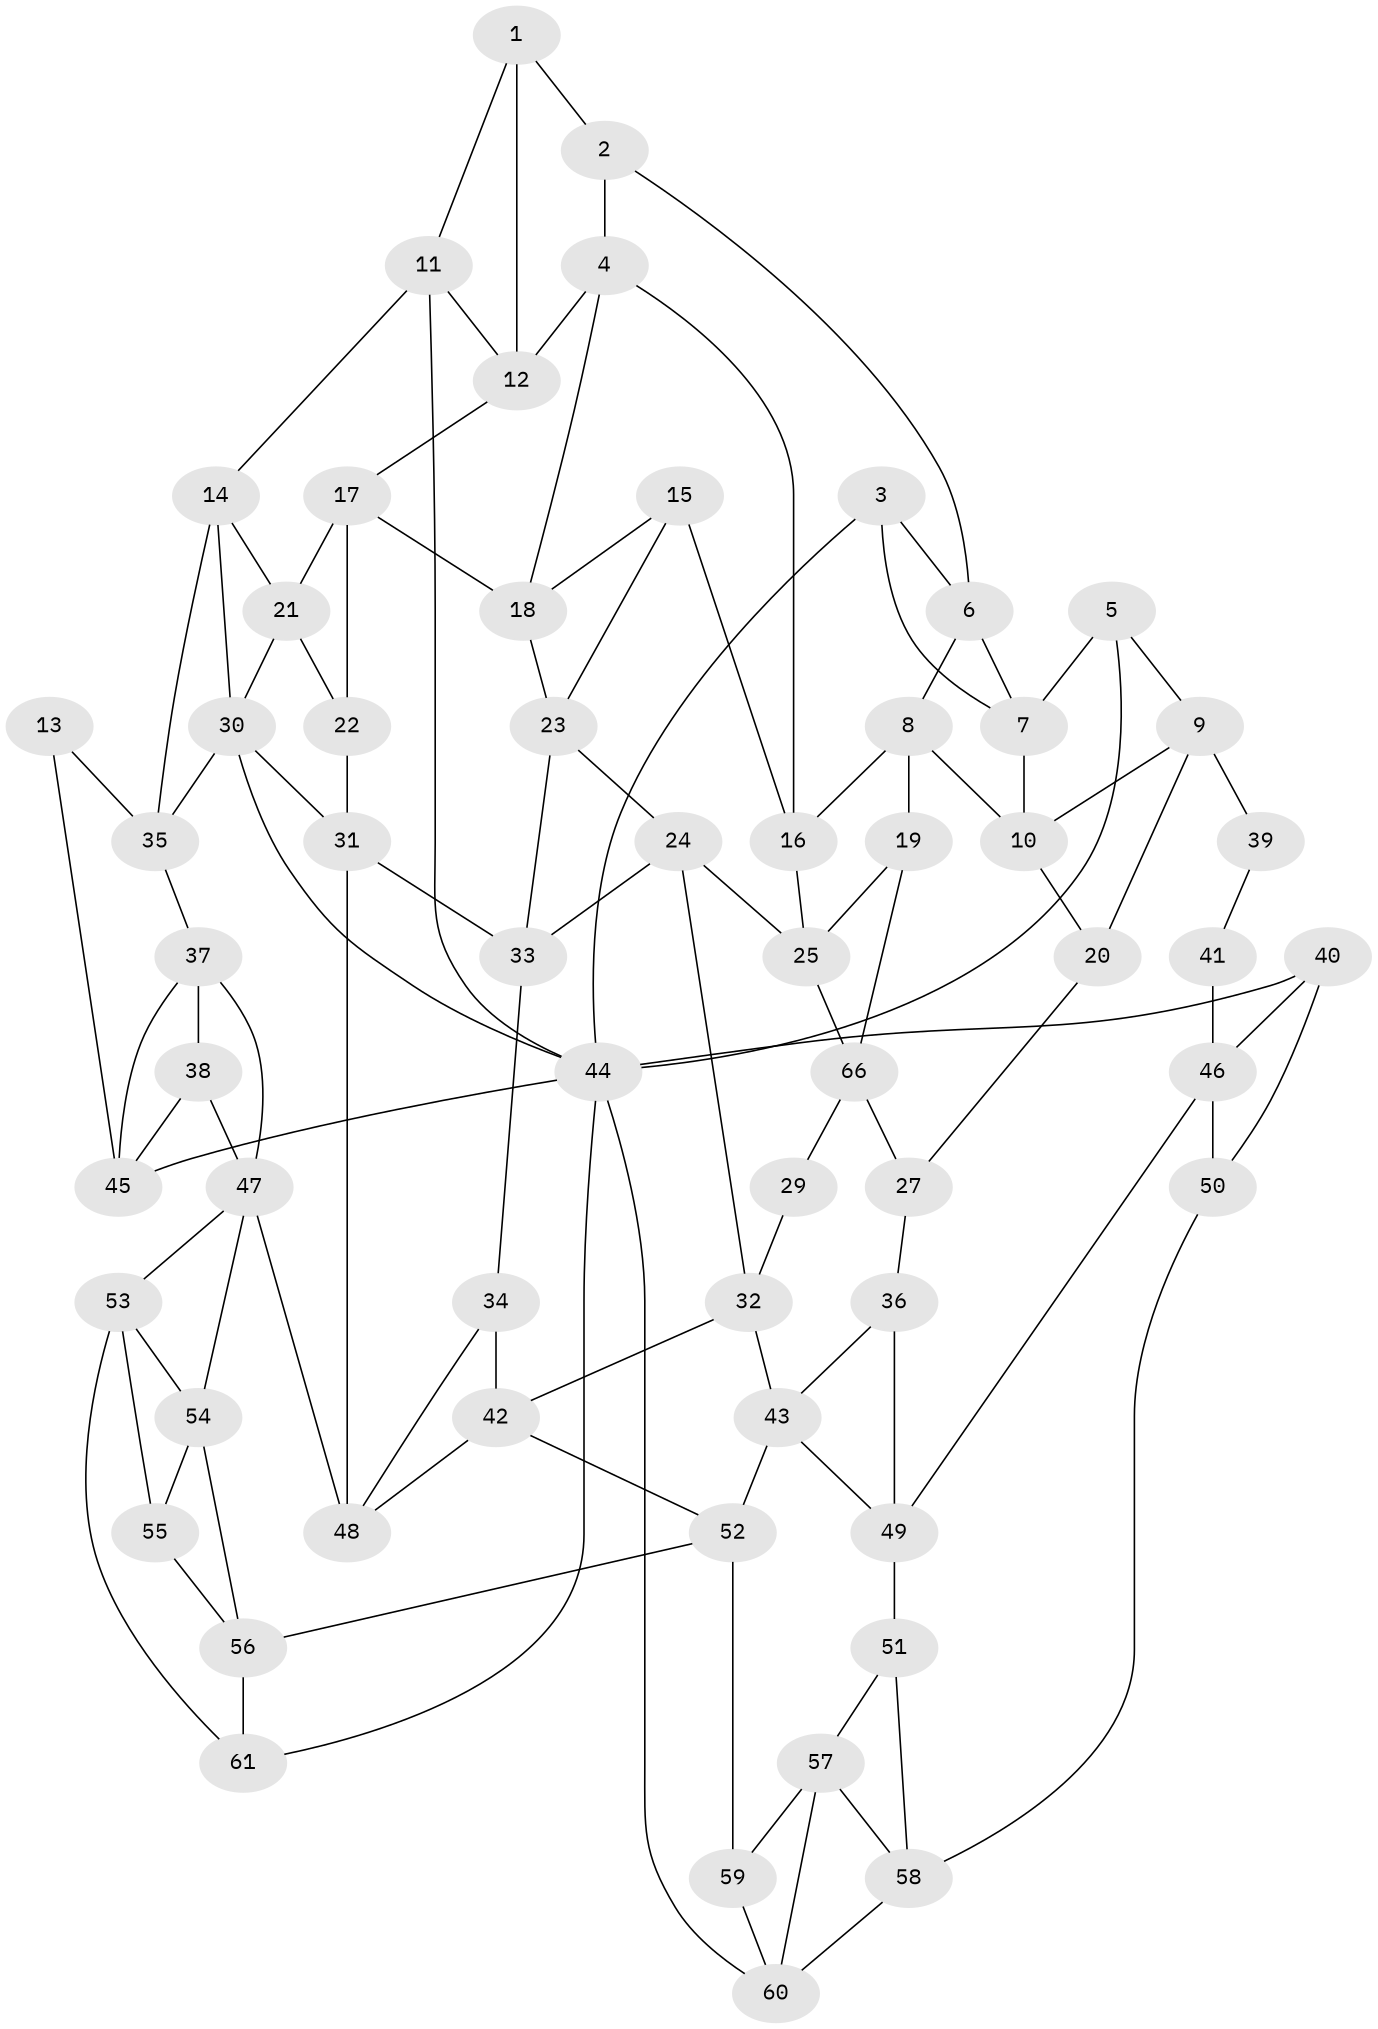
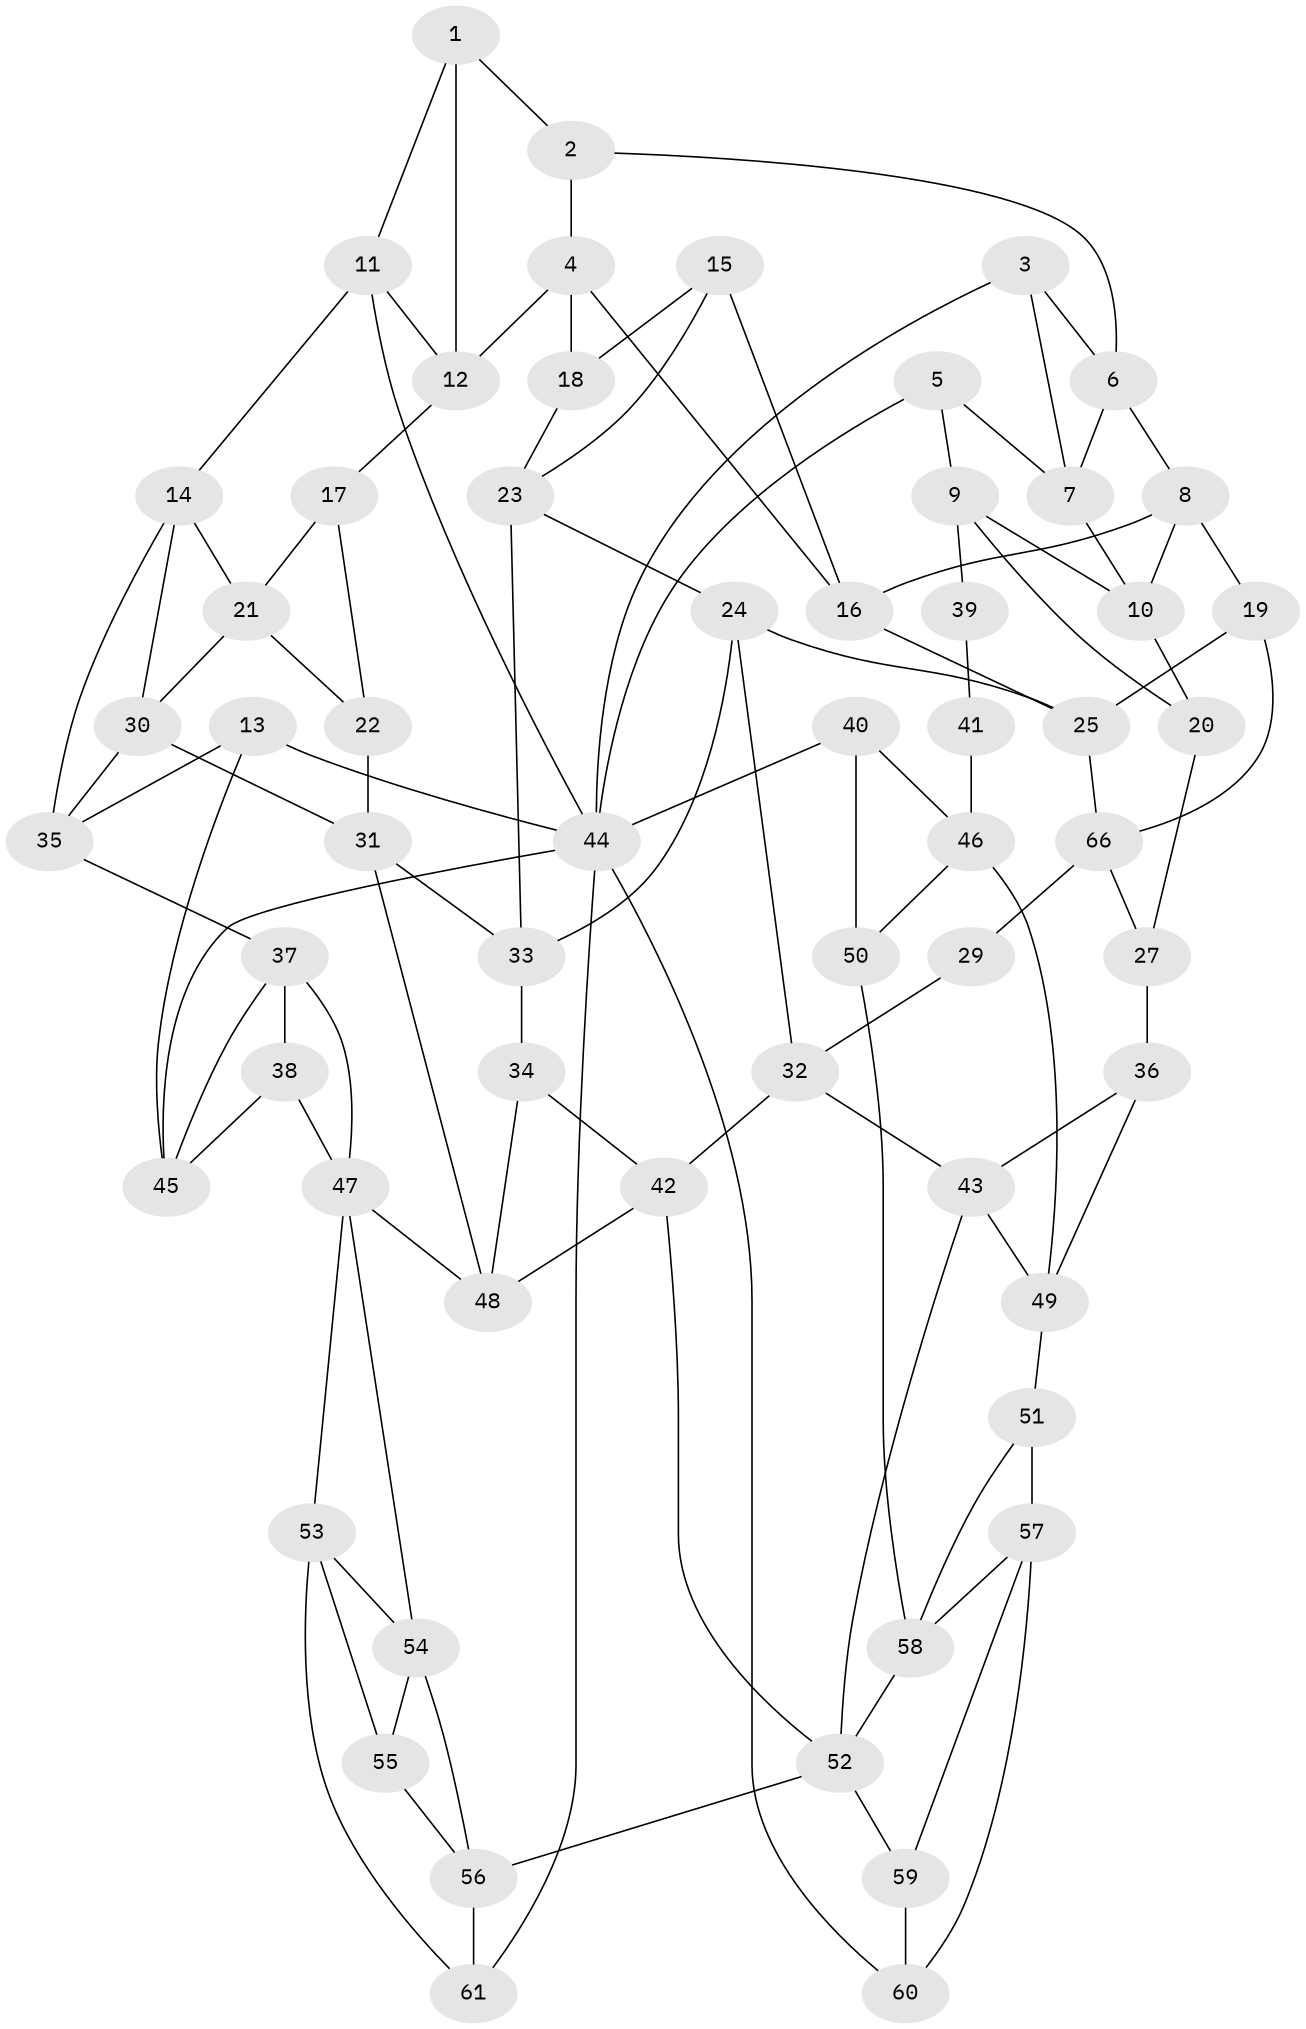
(424, 546) -> none
(359, 948) -> (420, 792)
(842, 1936) -> (875, 1706)
